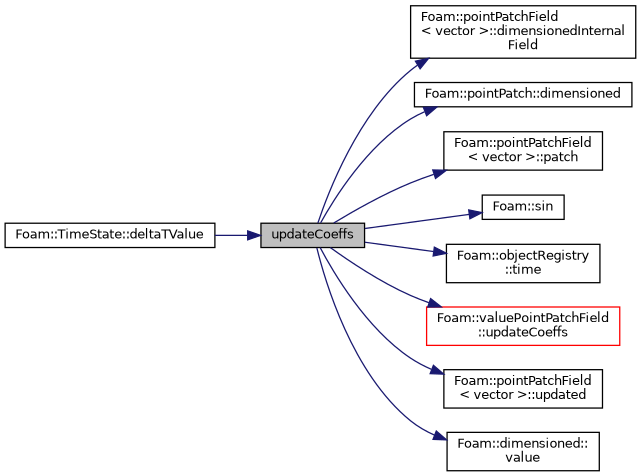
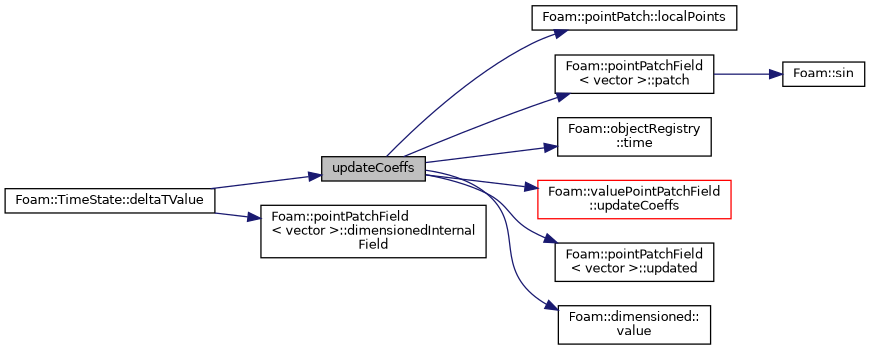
(523, 95) -> (634, 18)
(357, 137) -> (231, 215)
(417, 221) -> (742, 74)
